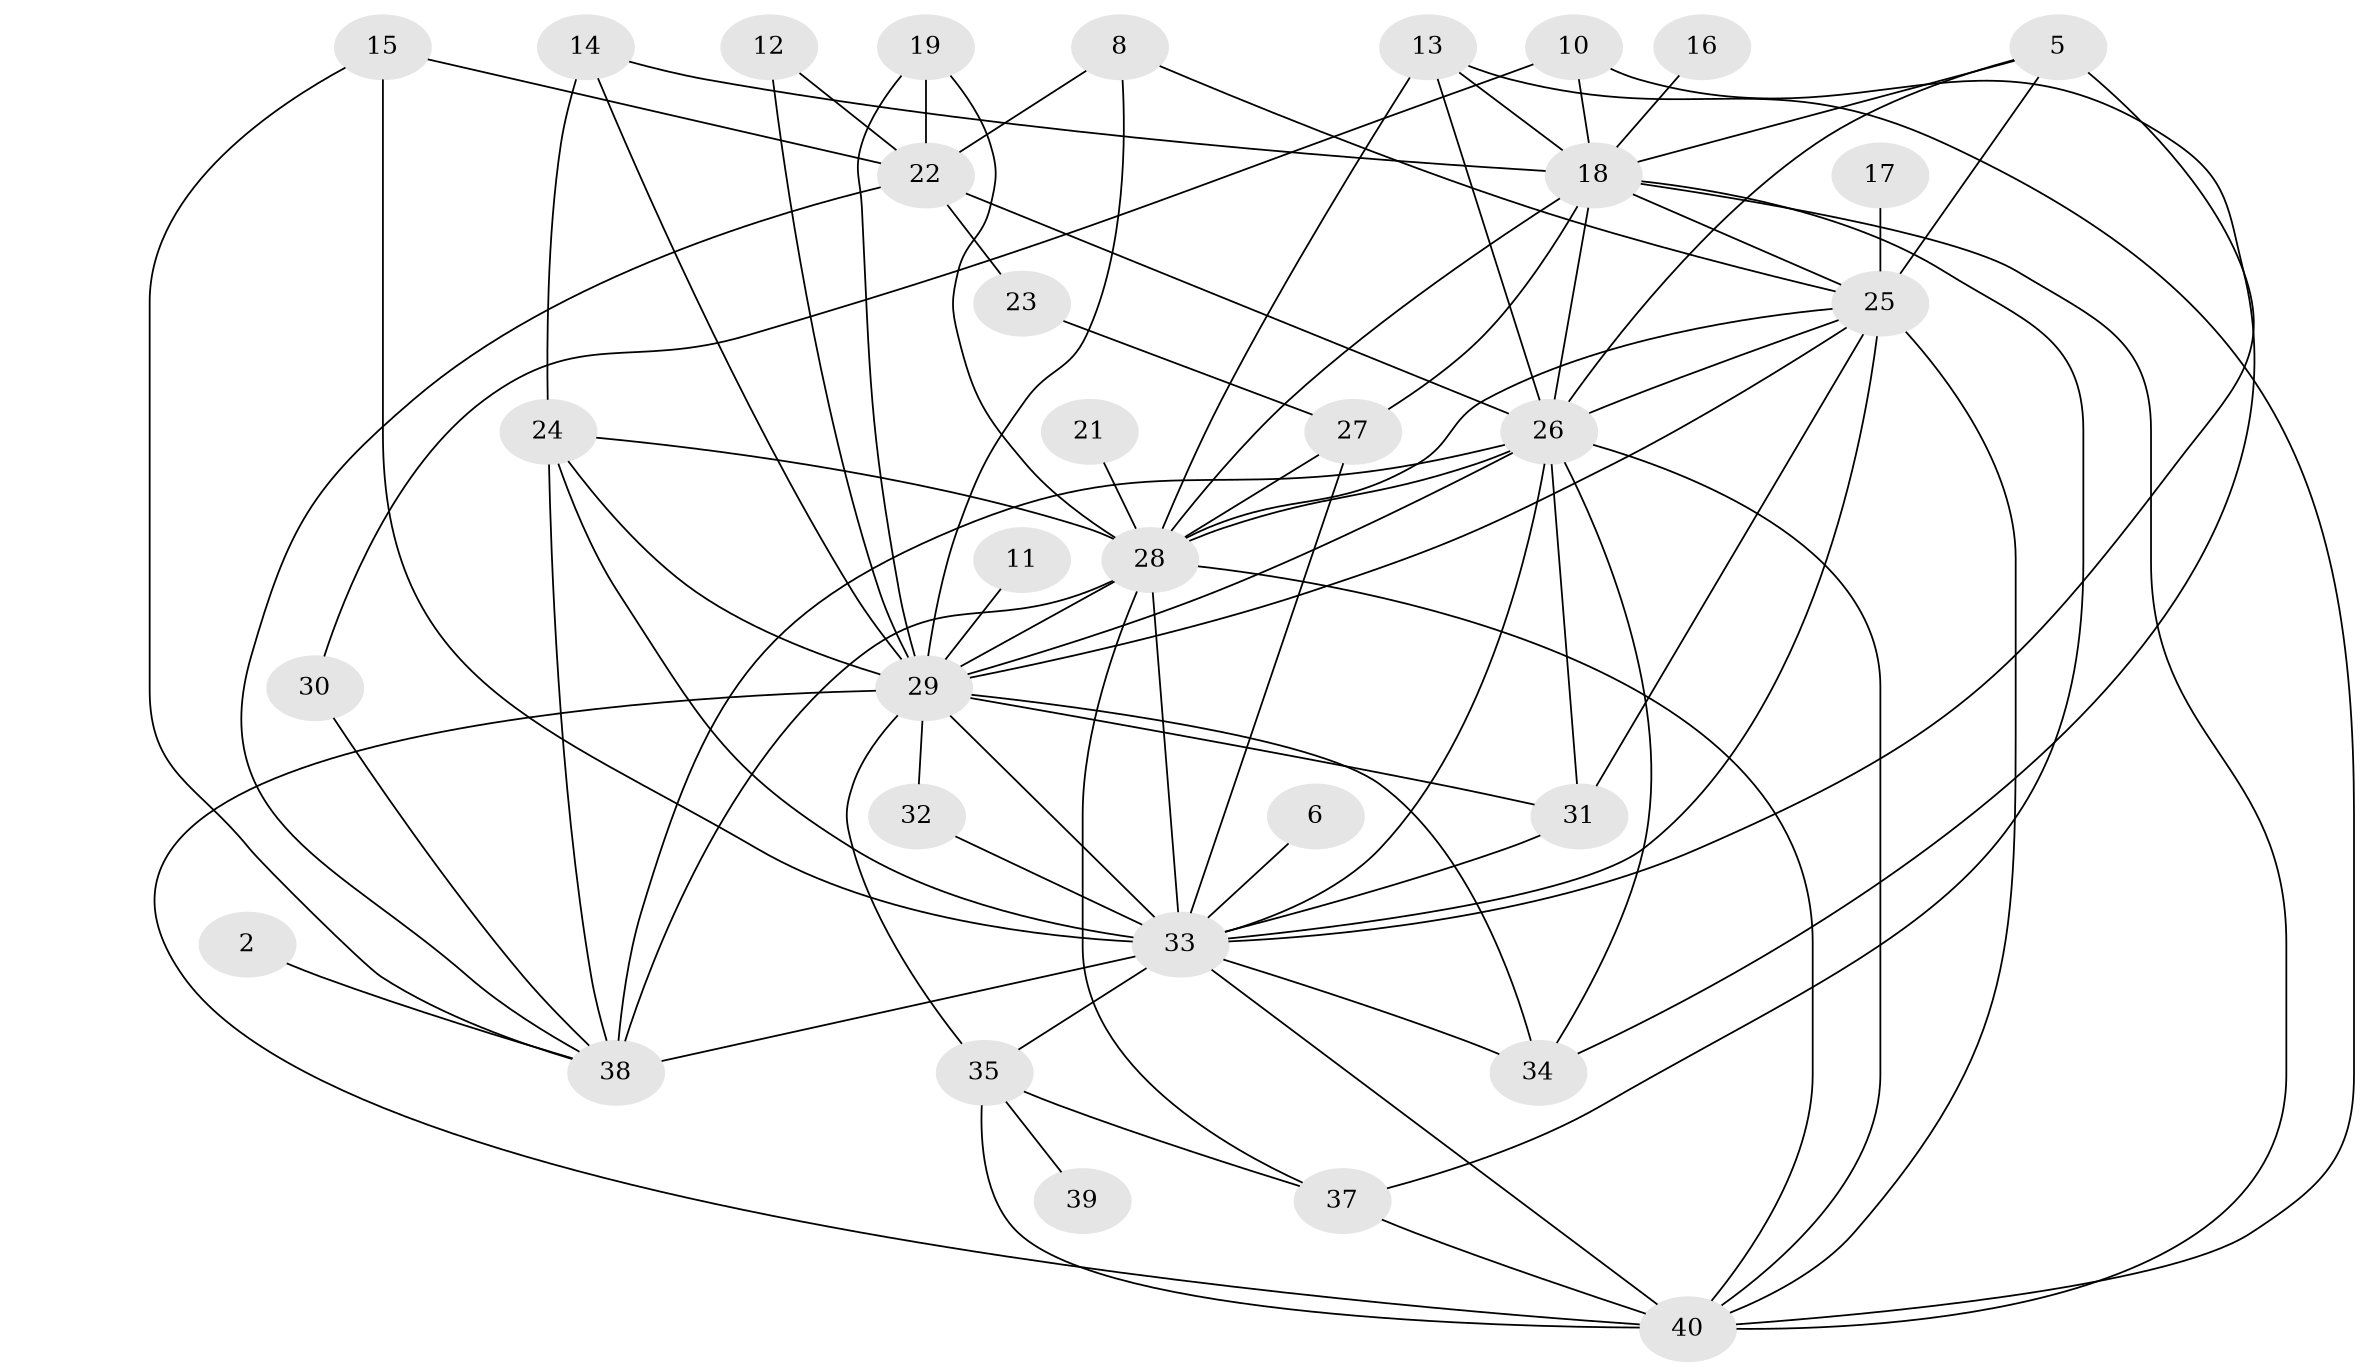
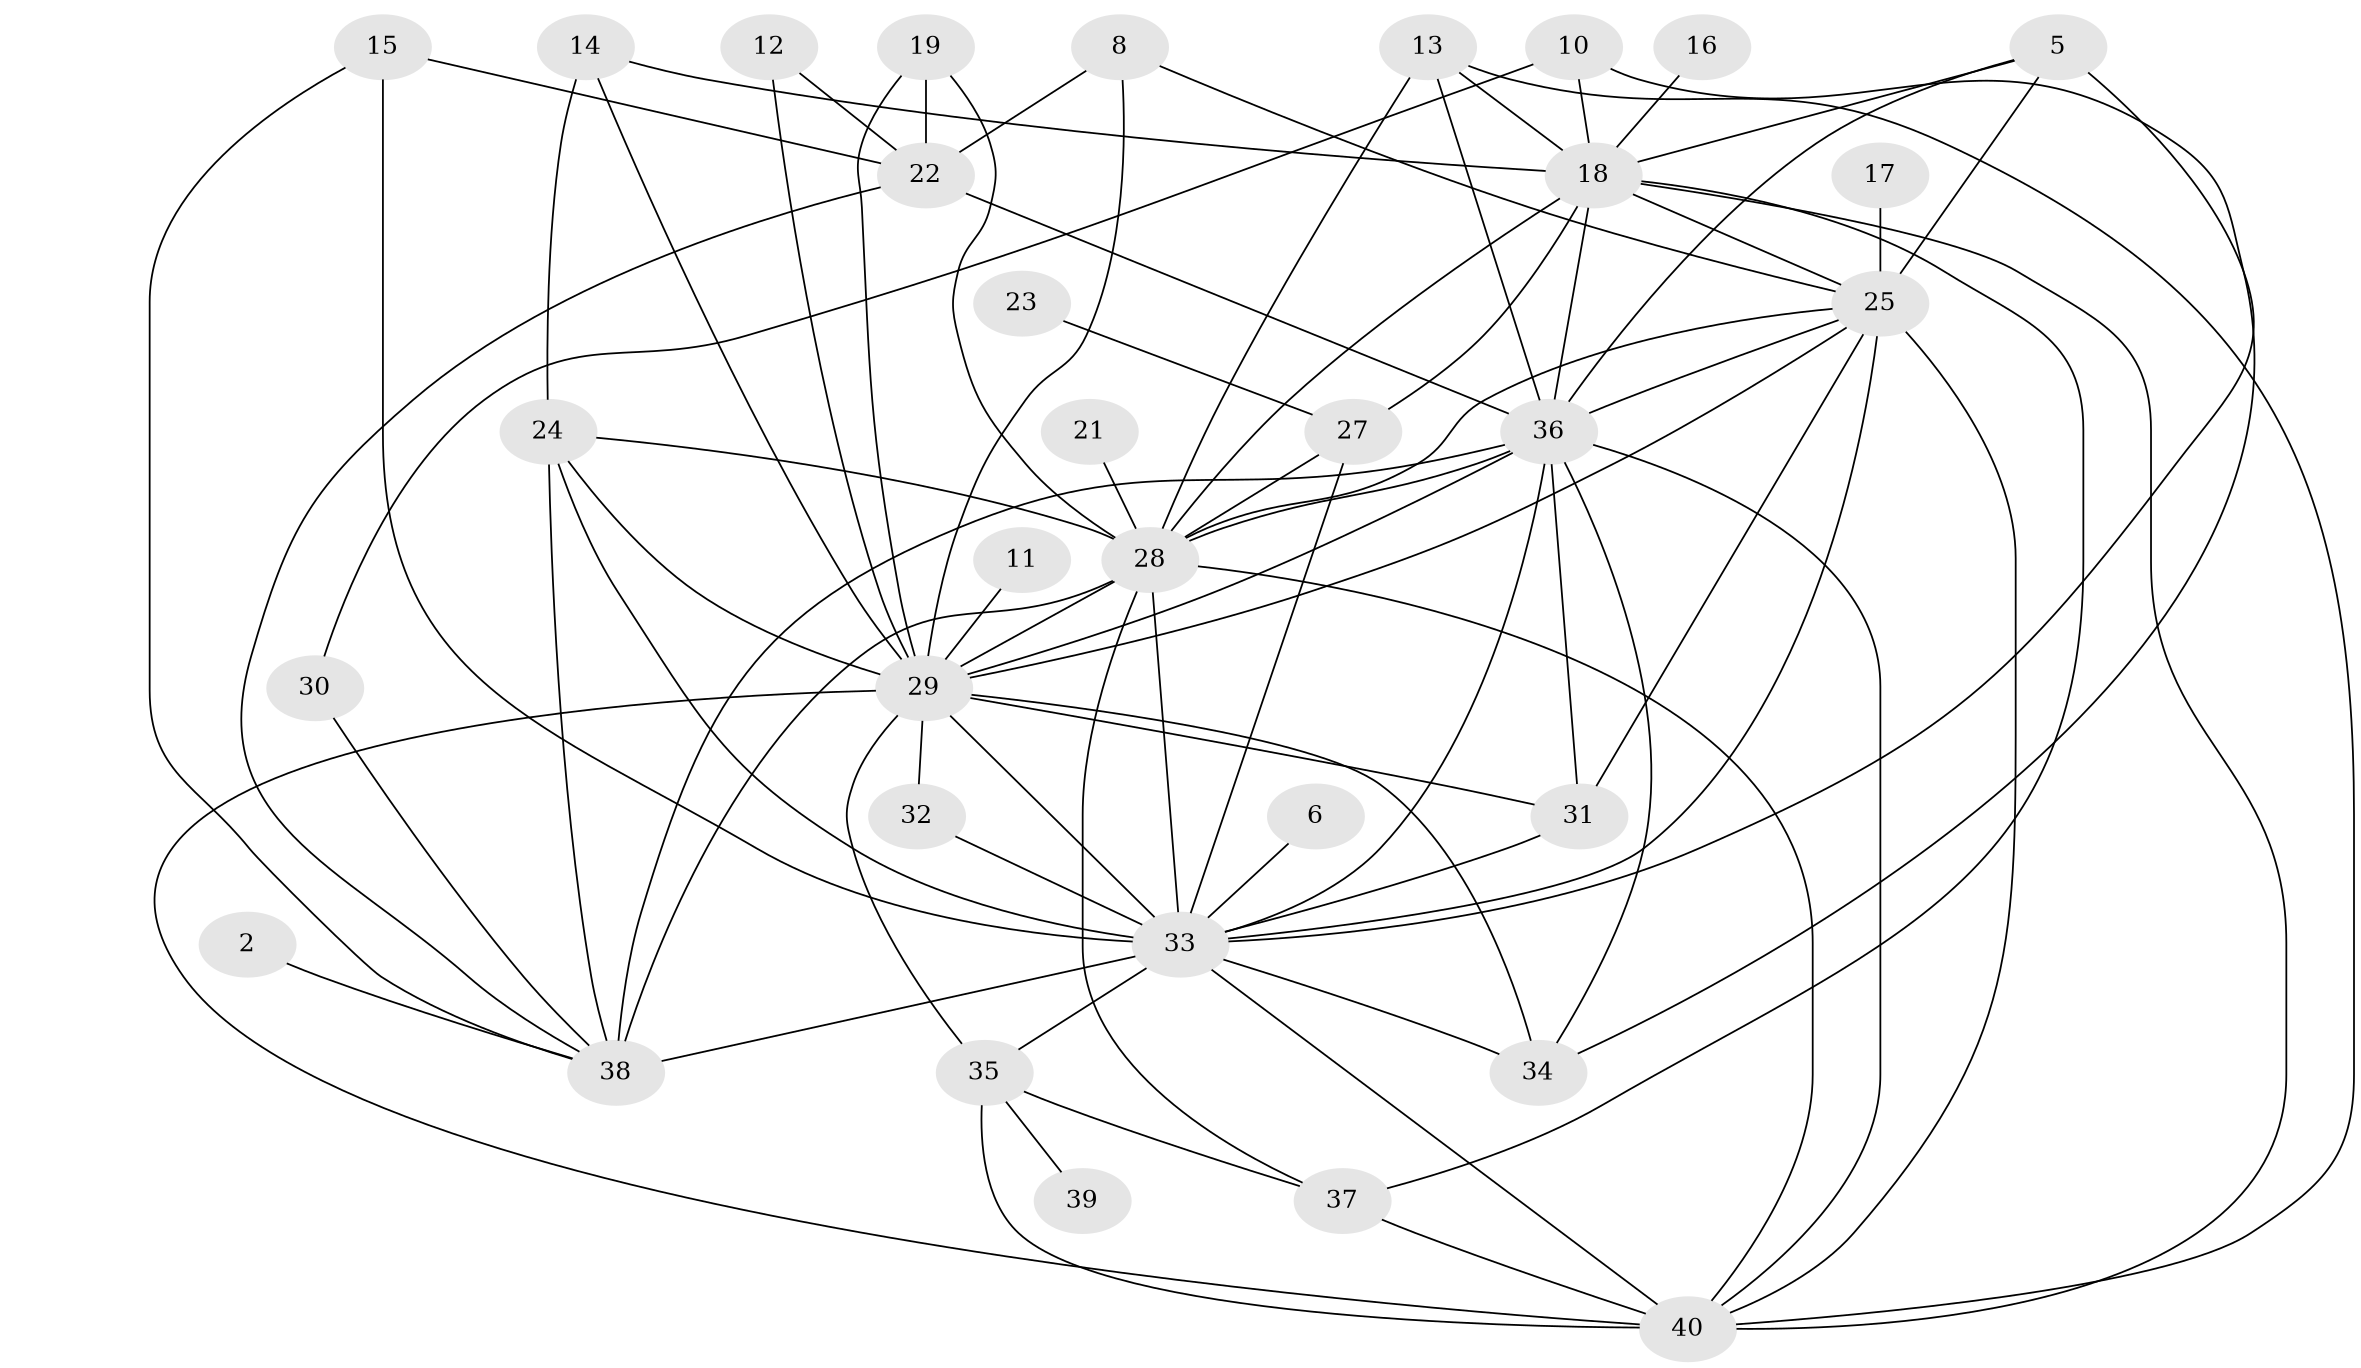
(966, 229) -> none
(1549, 432) -> (1549, 432)
